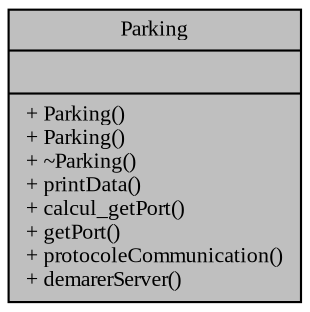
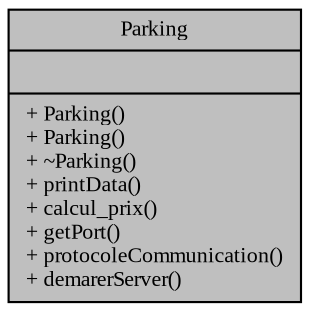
(105, 209) -> (91, 209)
